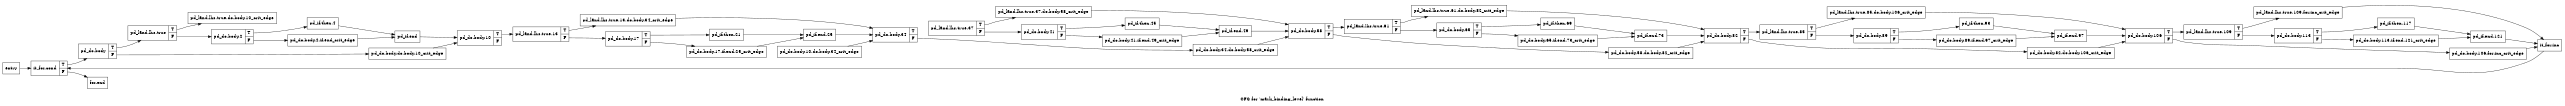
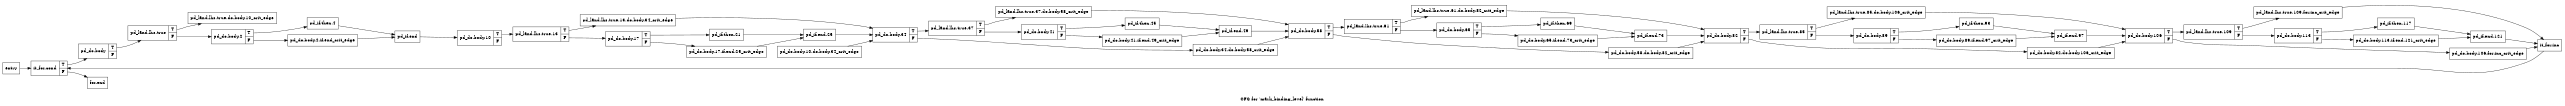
none -> (921, 31)
(407, 54) -> none
